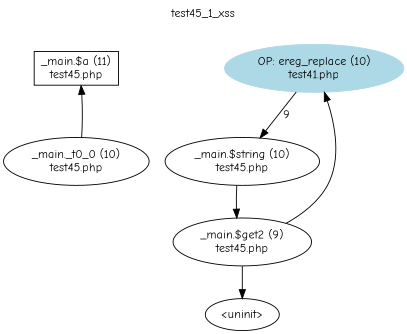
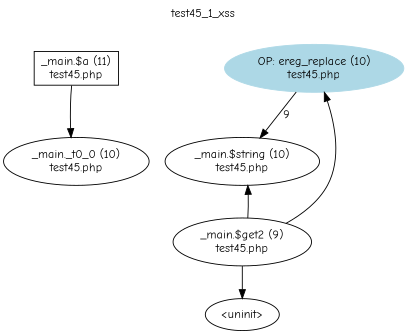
(314, 68) -> (314, 68)
(82, 116) -> (70, 107)
(236, 197) -> (248, 206)
